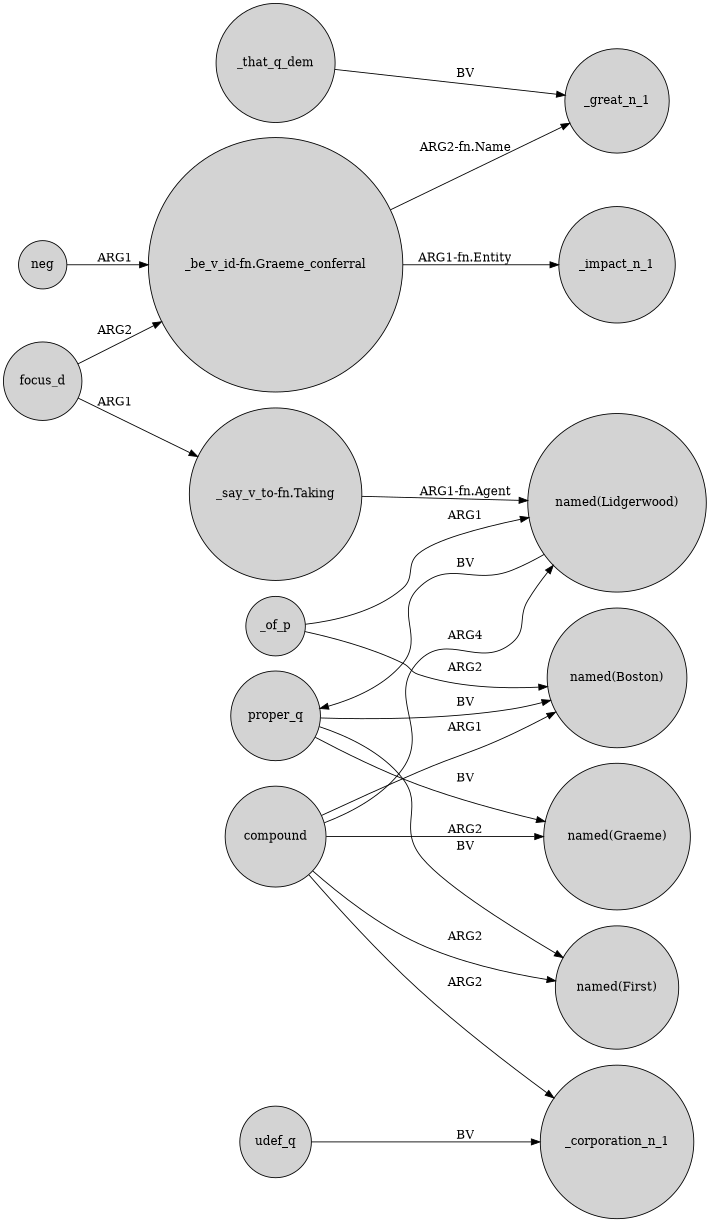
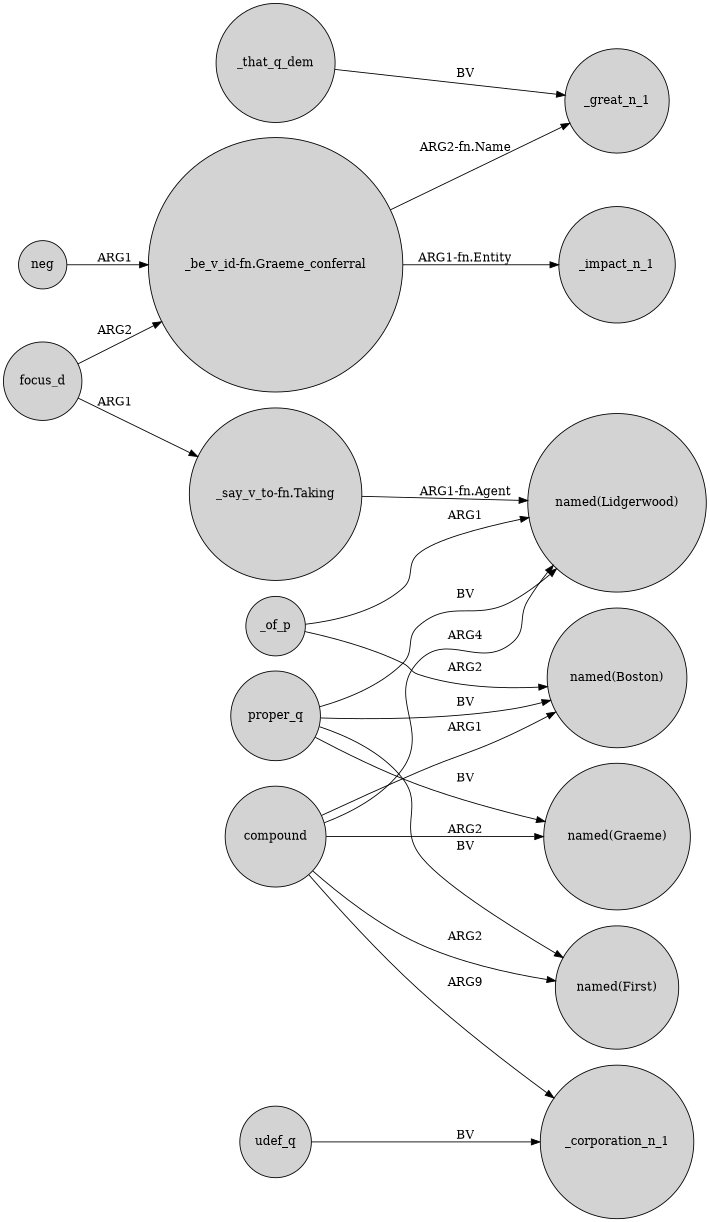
(410, 602) -> (422, 624)
(465, 983) -> (465, 983)
